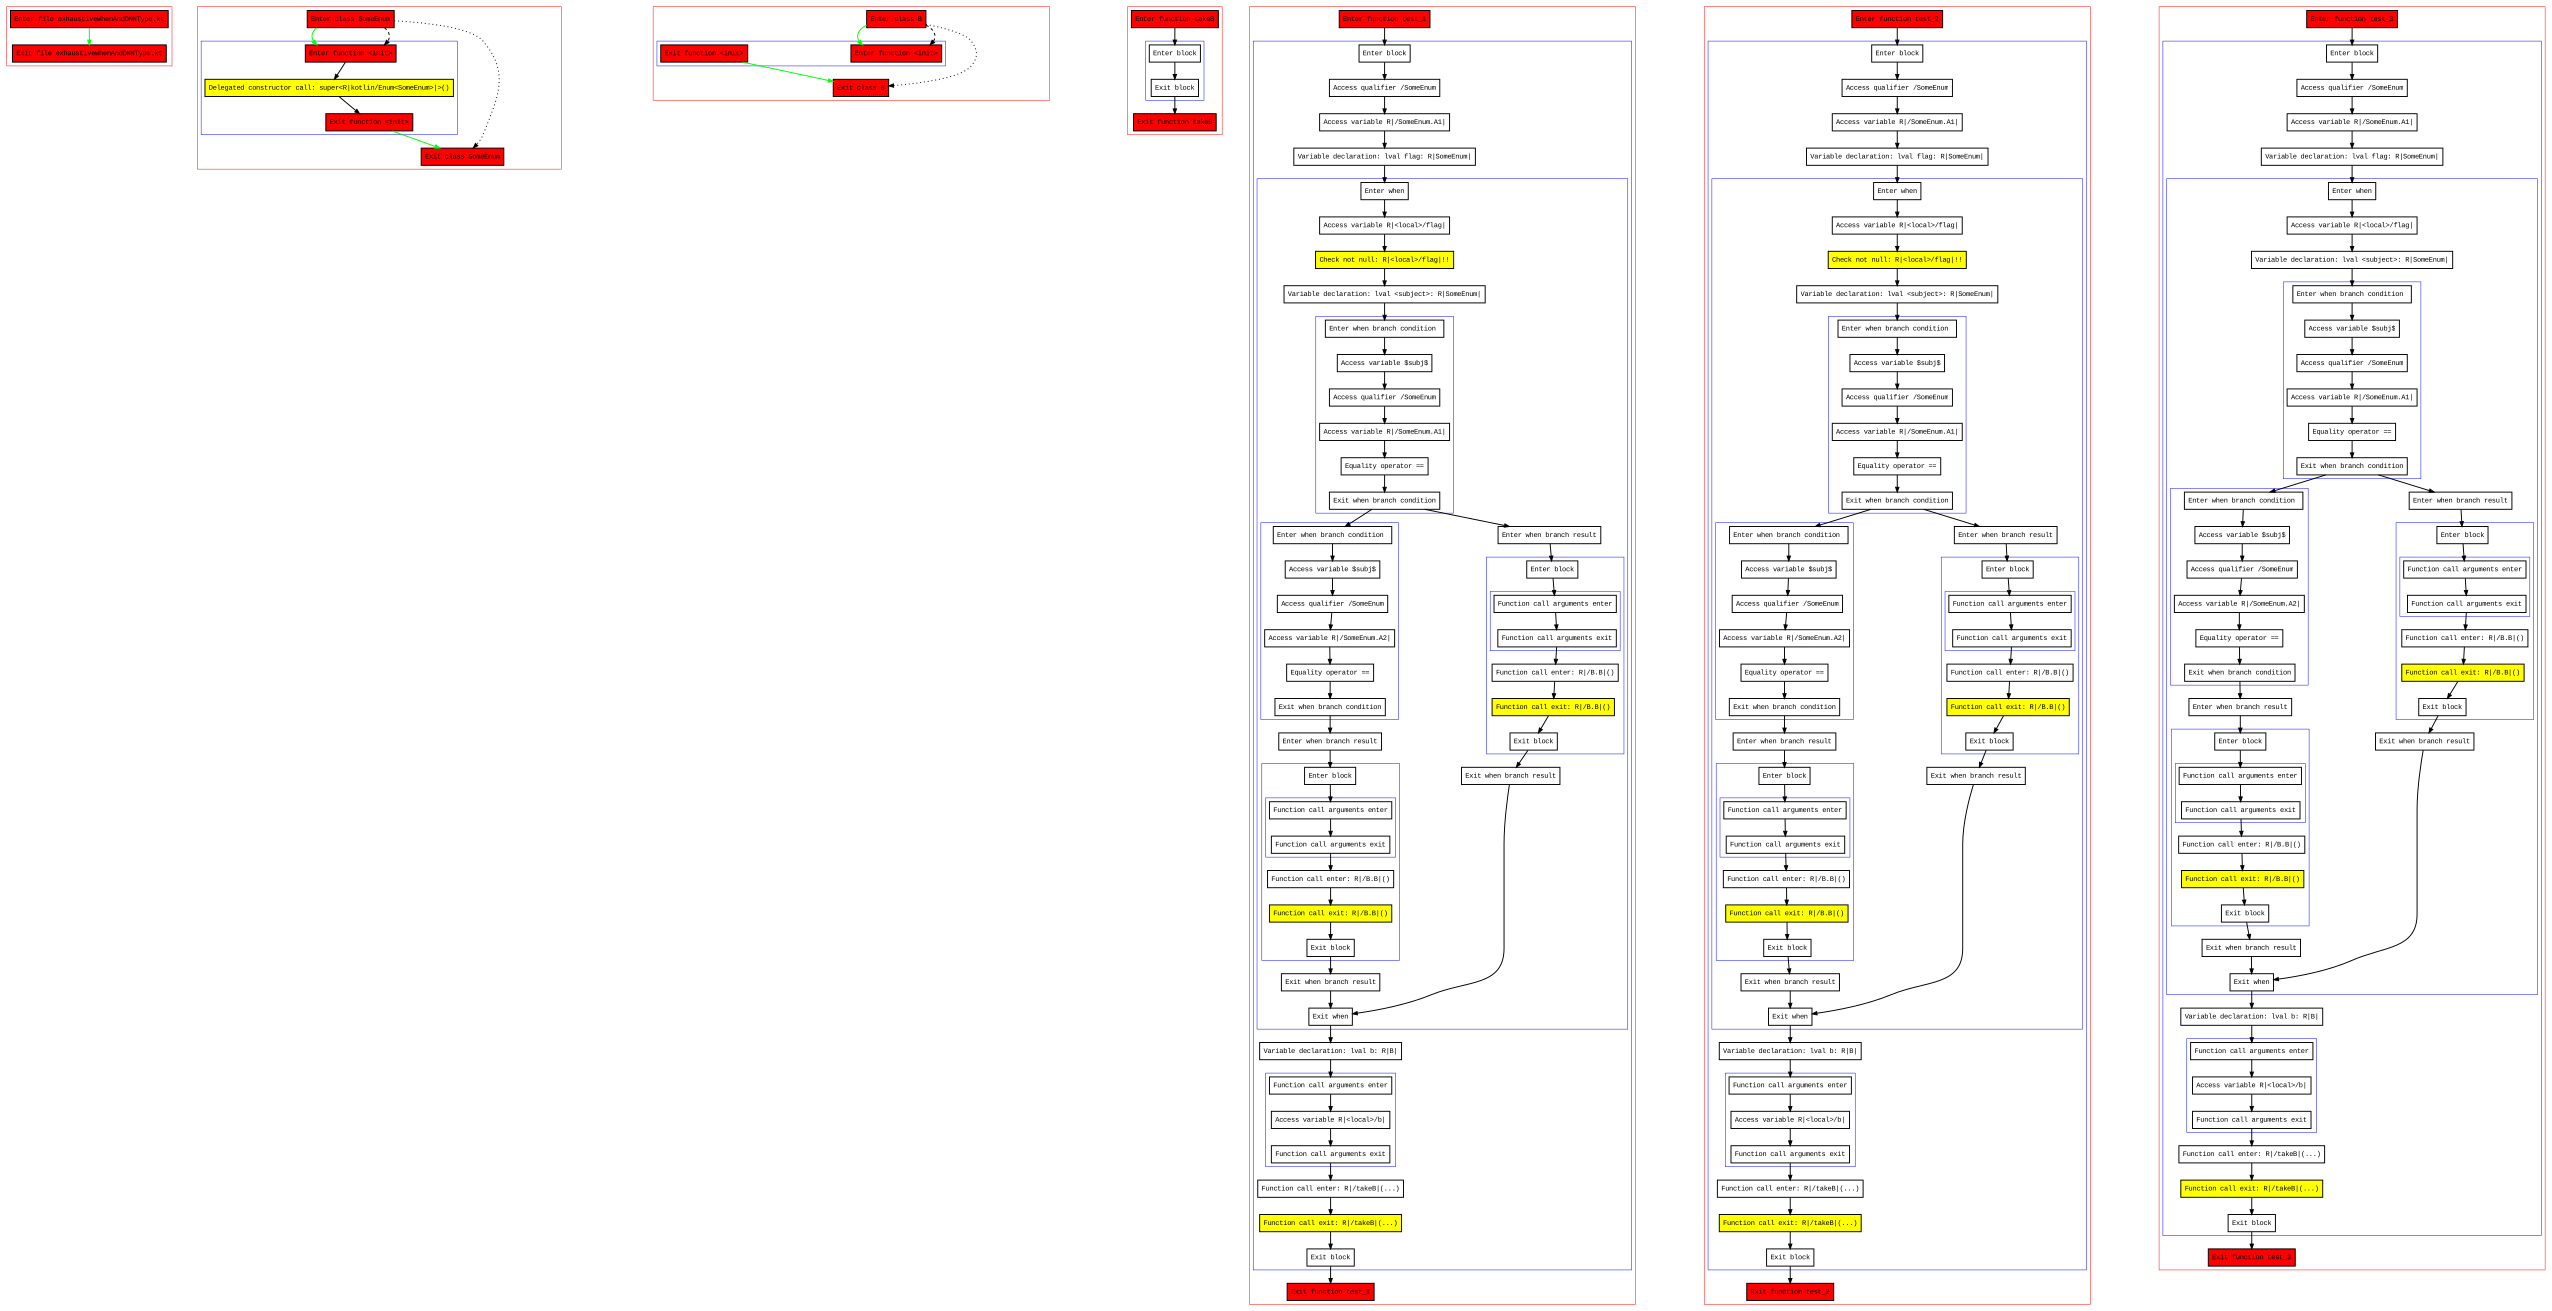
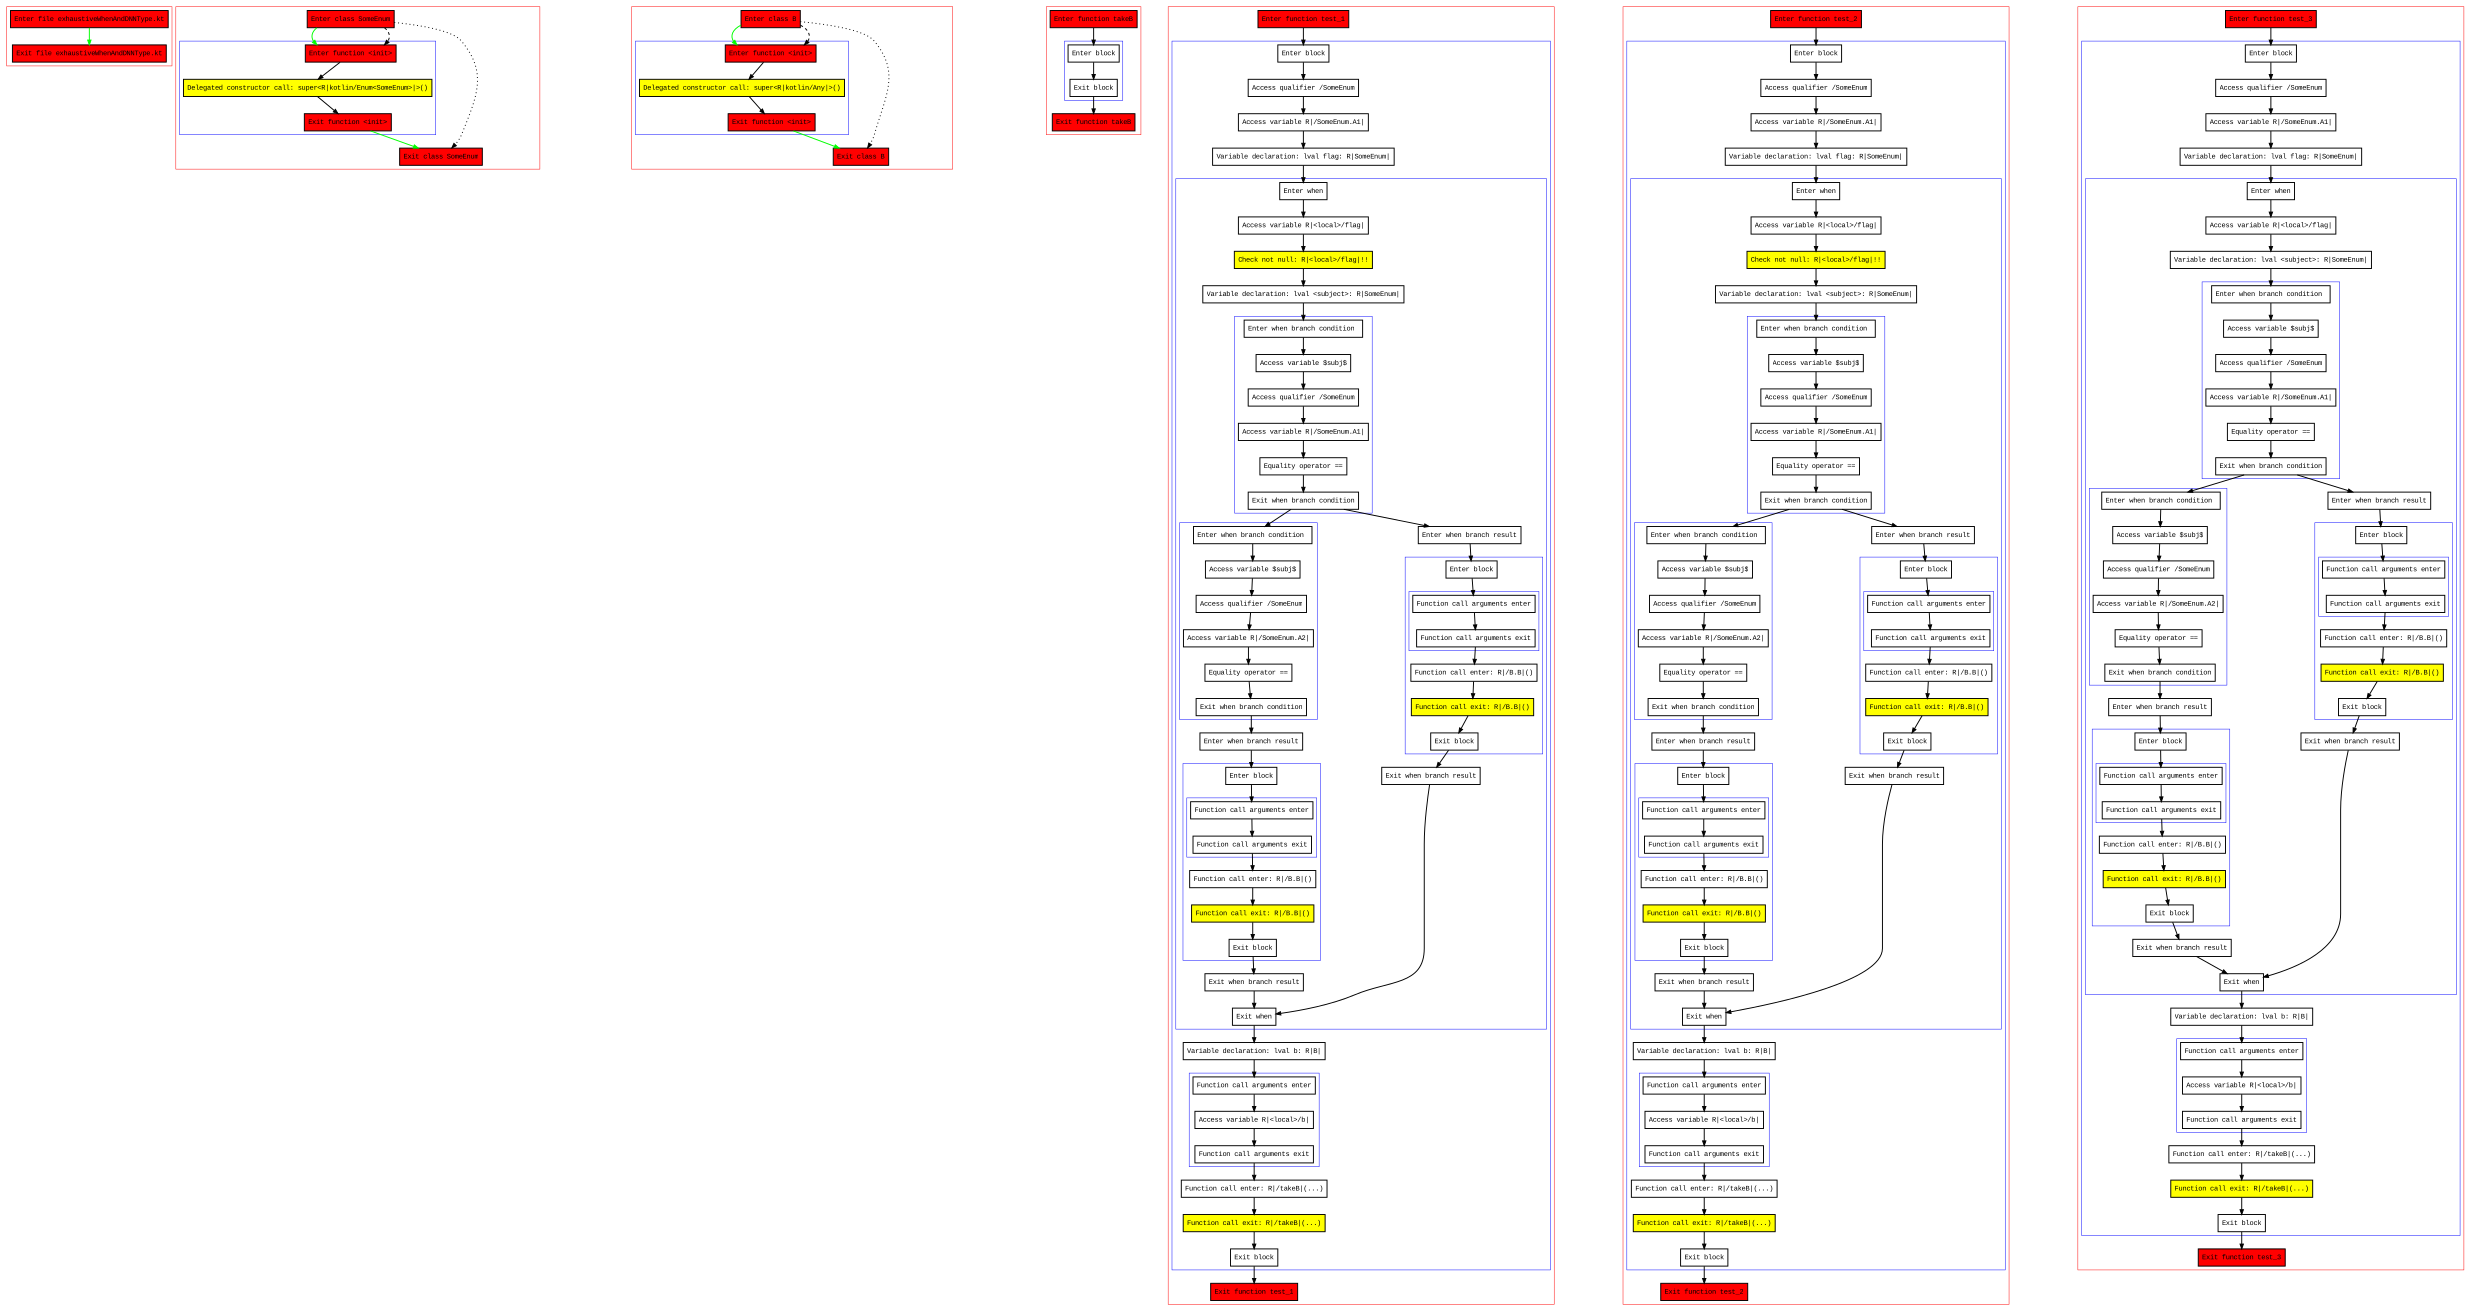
none -> (742, 88)
